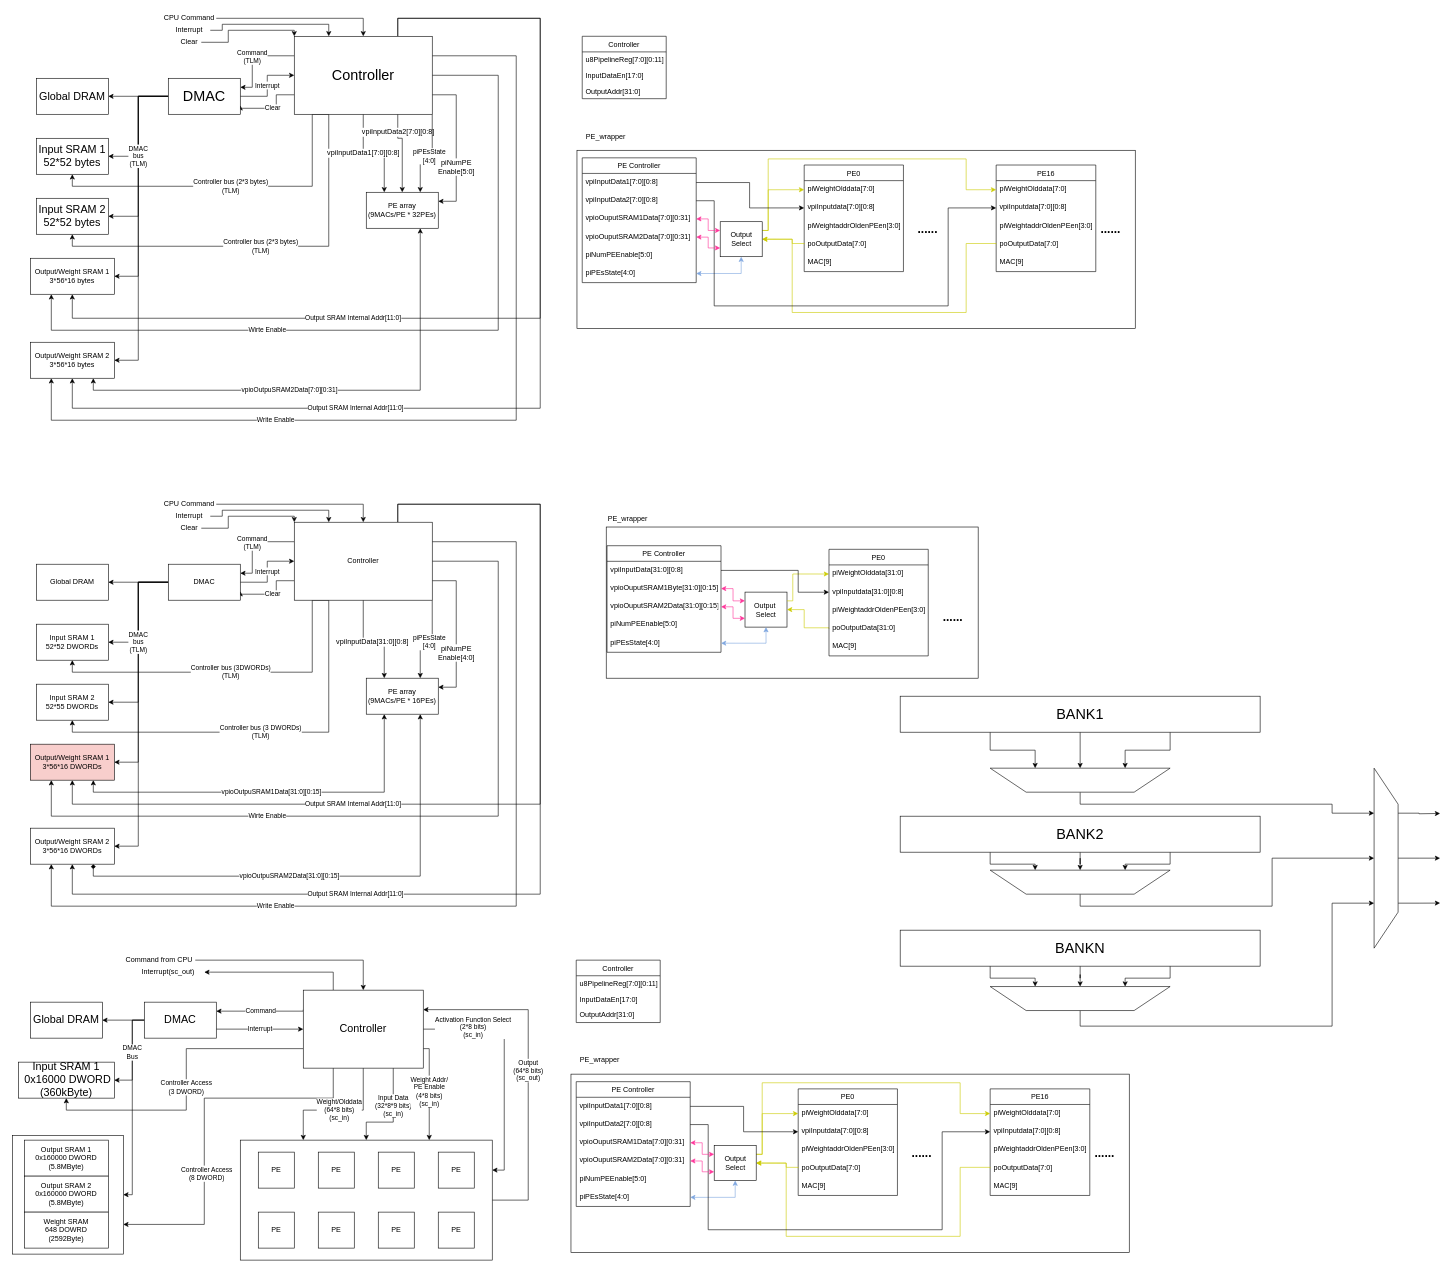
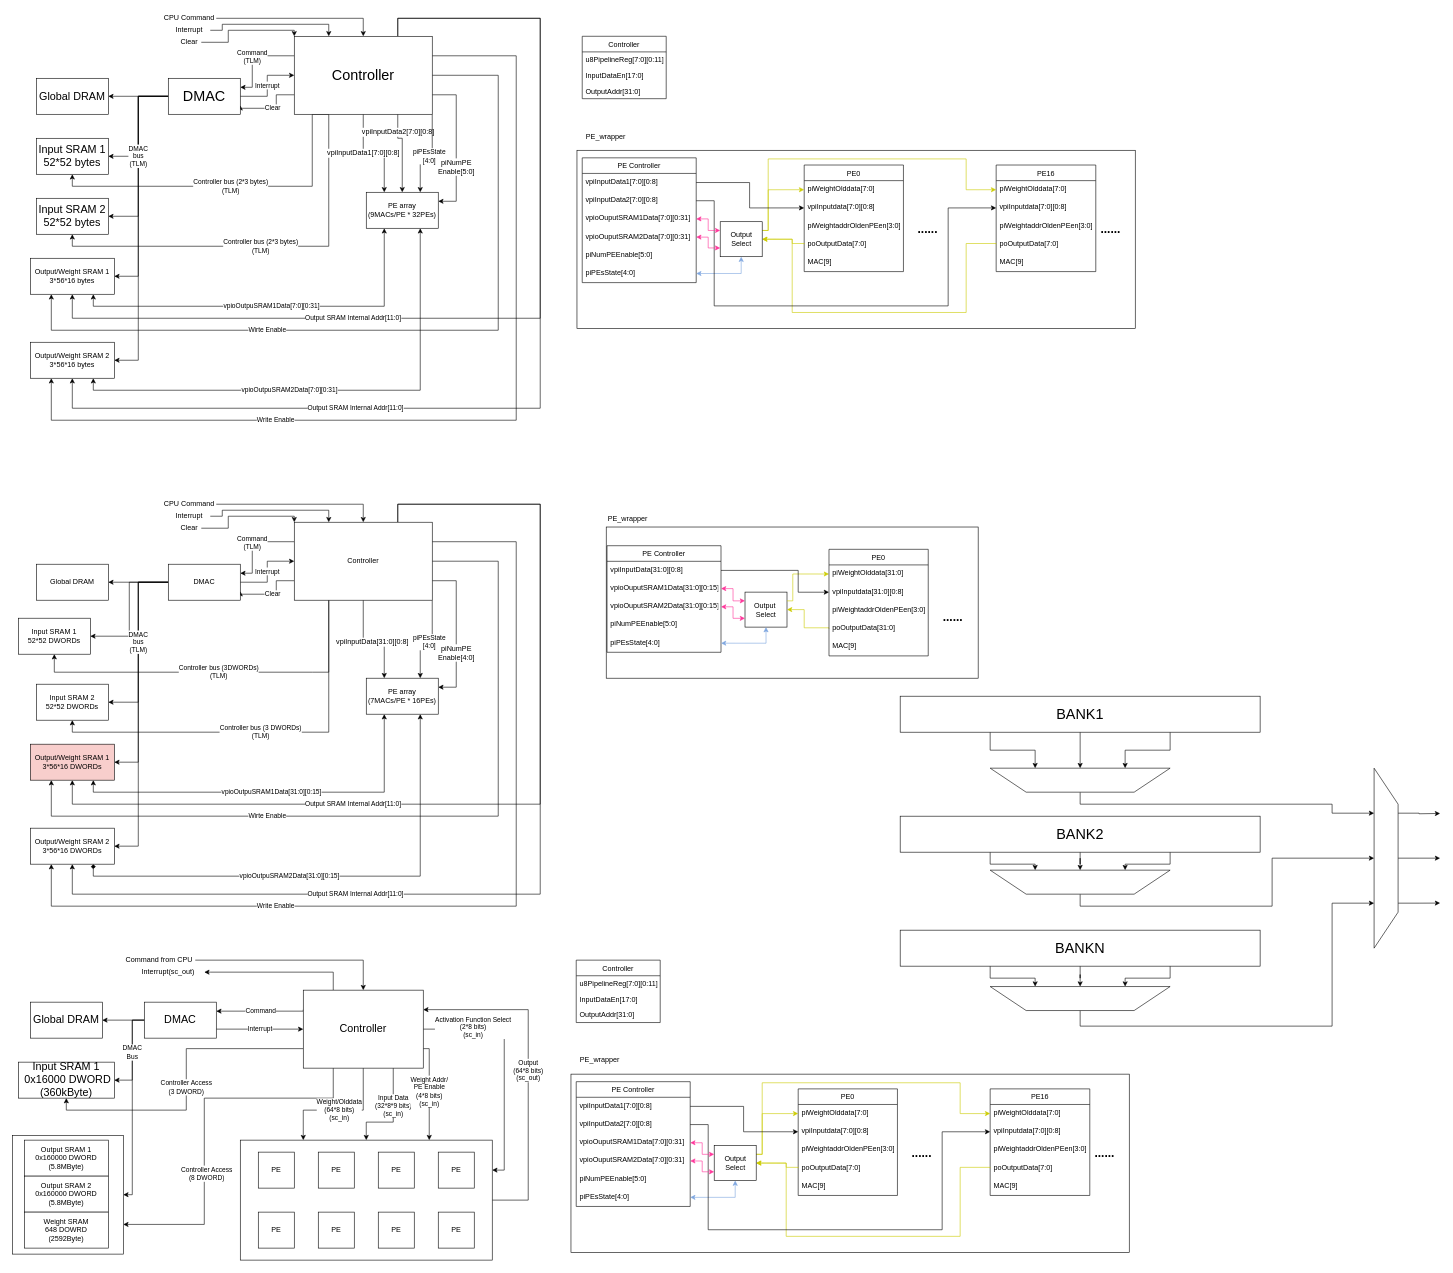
none -> (270, 306)
(668, 588) -> (668, 588)
(72, 642) -> (54, 636)
(402, 696) -> (402, 696)
(72, 702) -> (72, 702)
